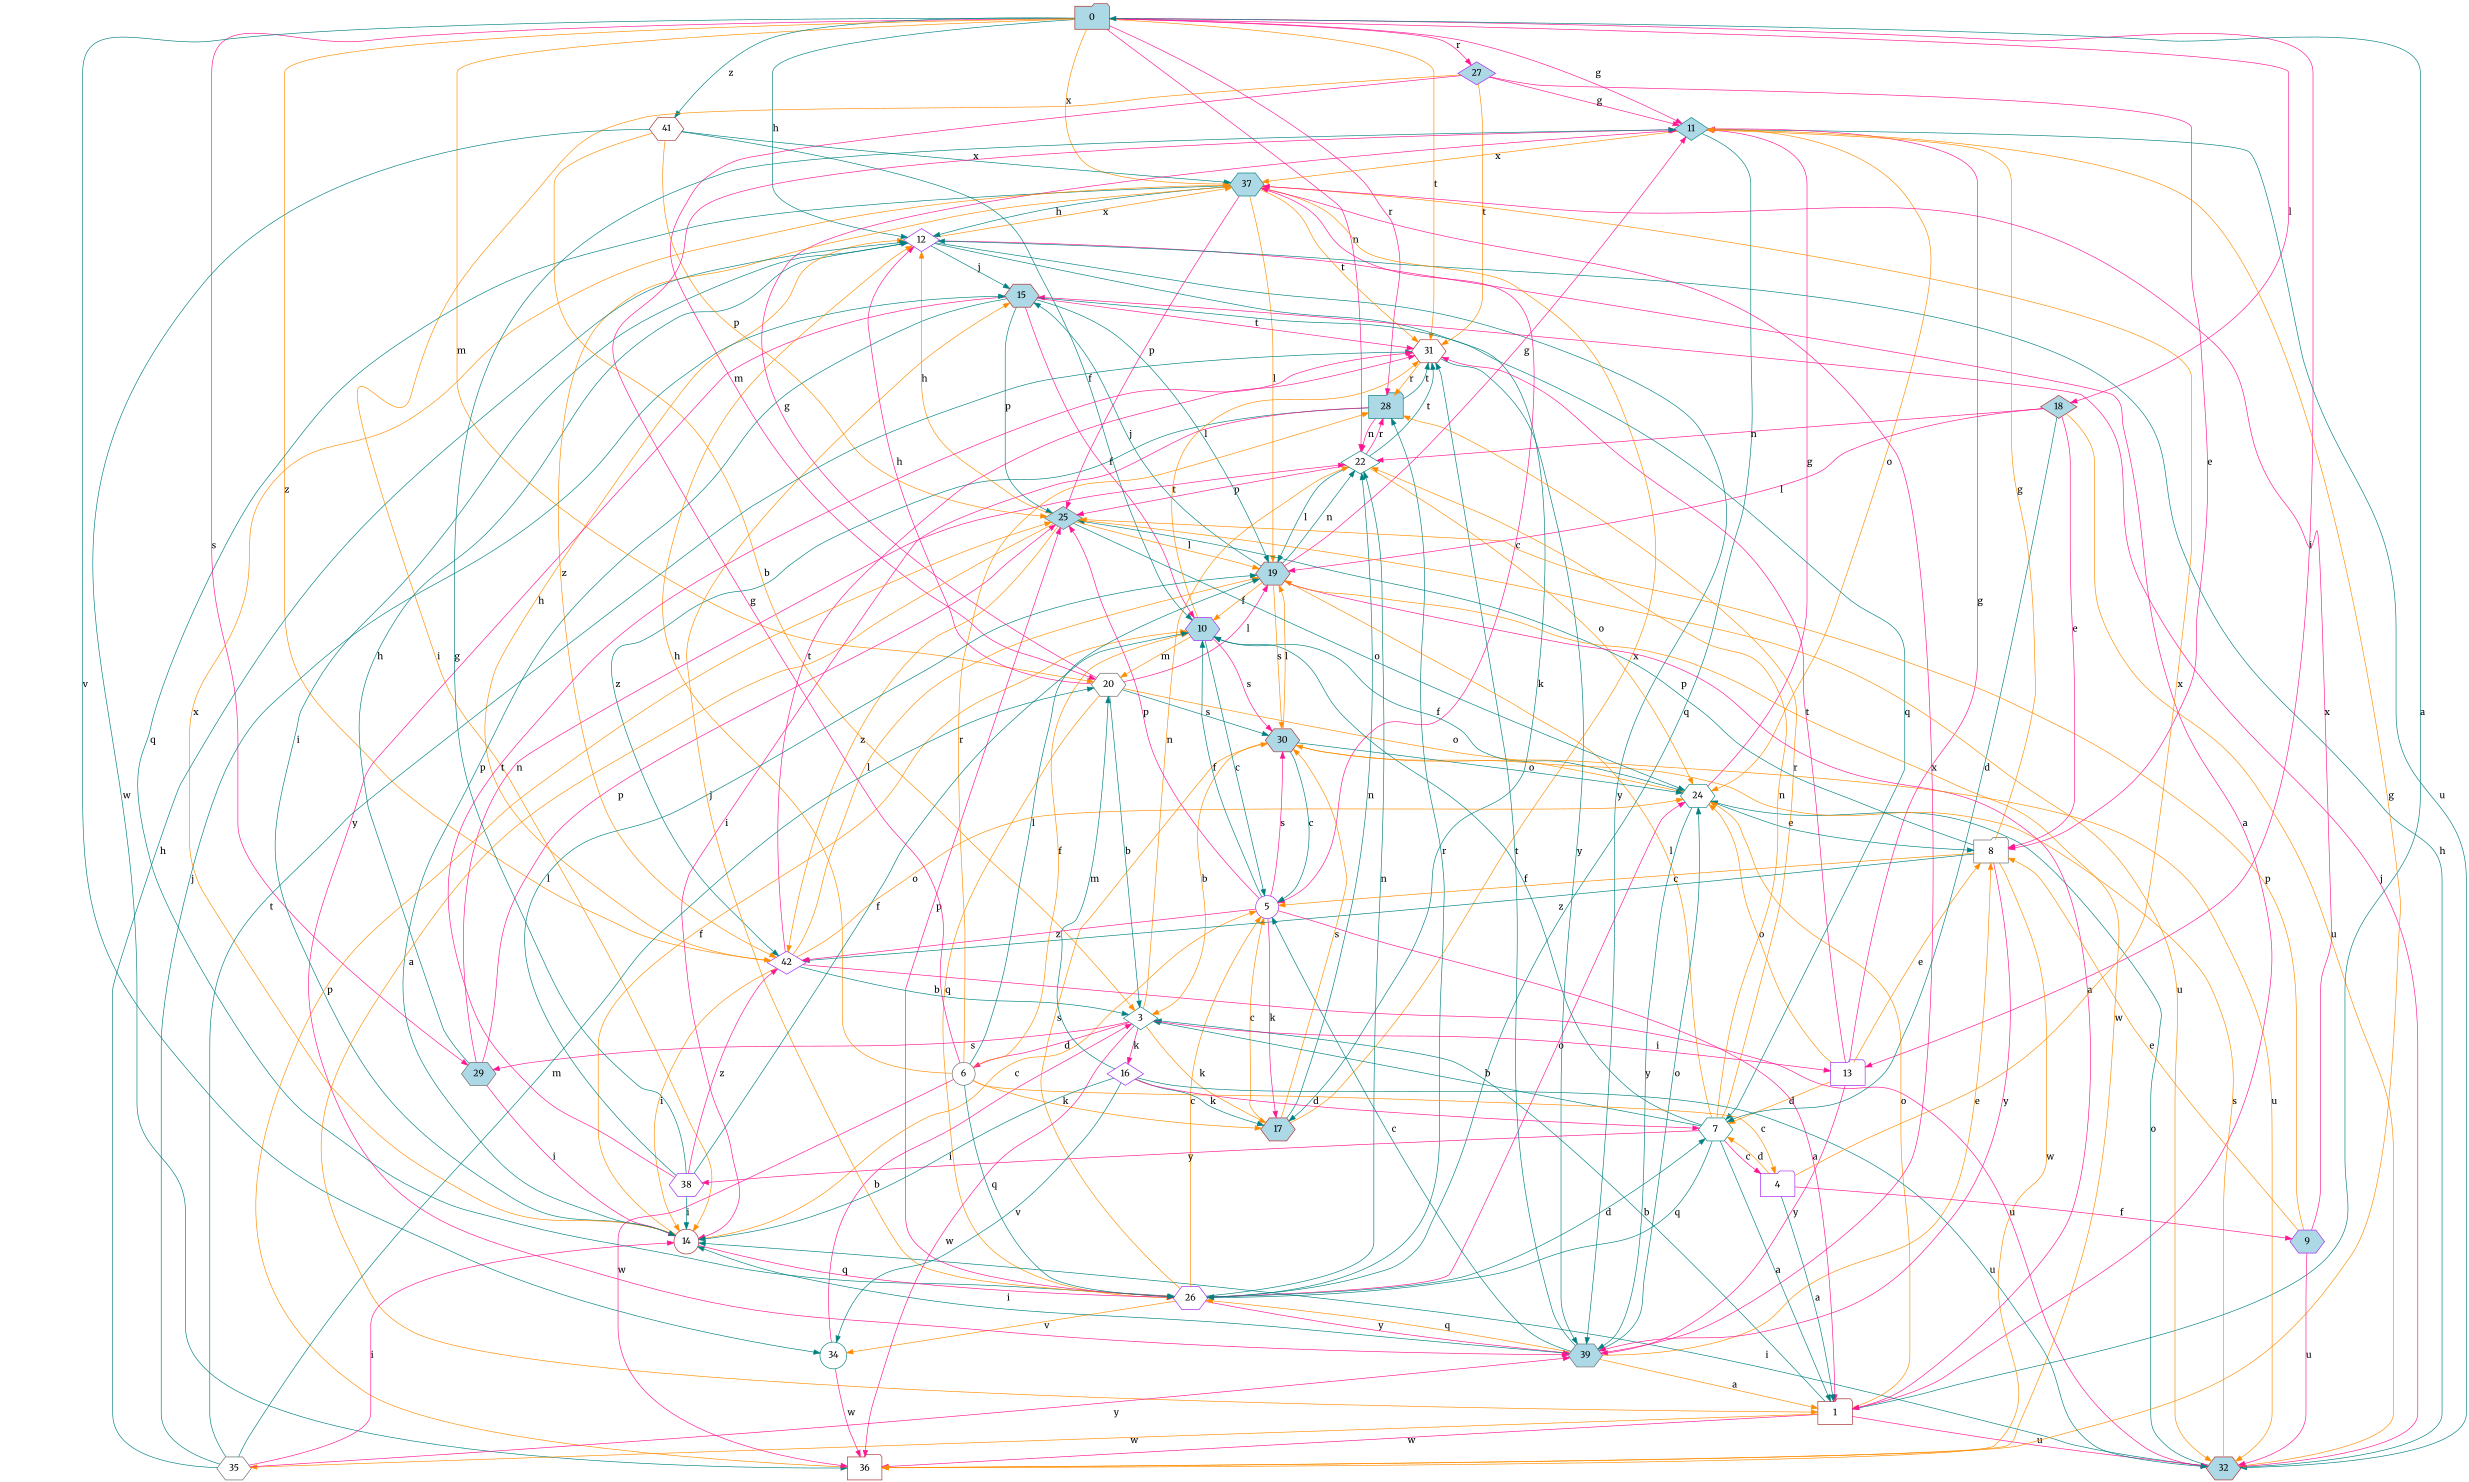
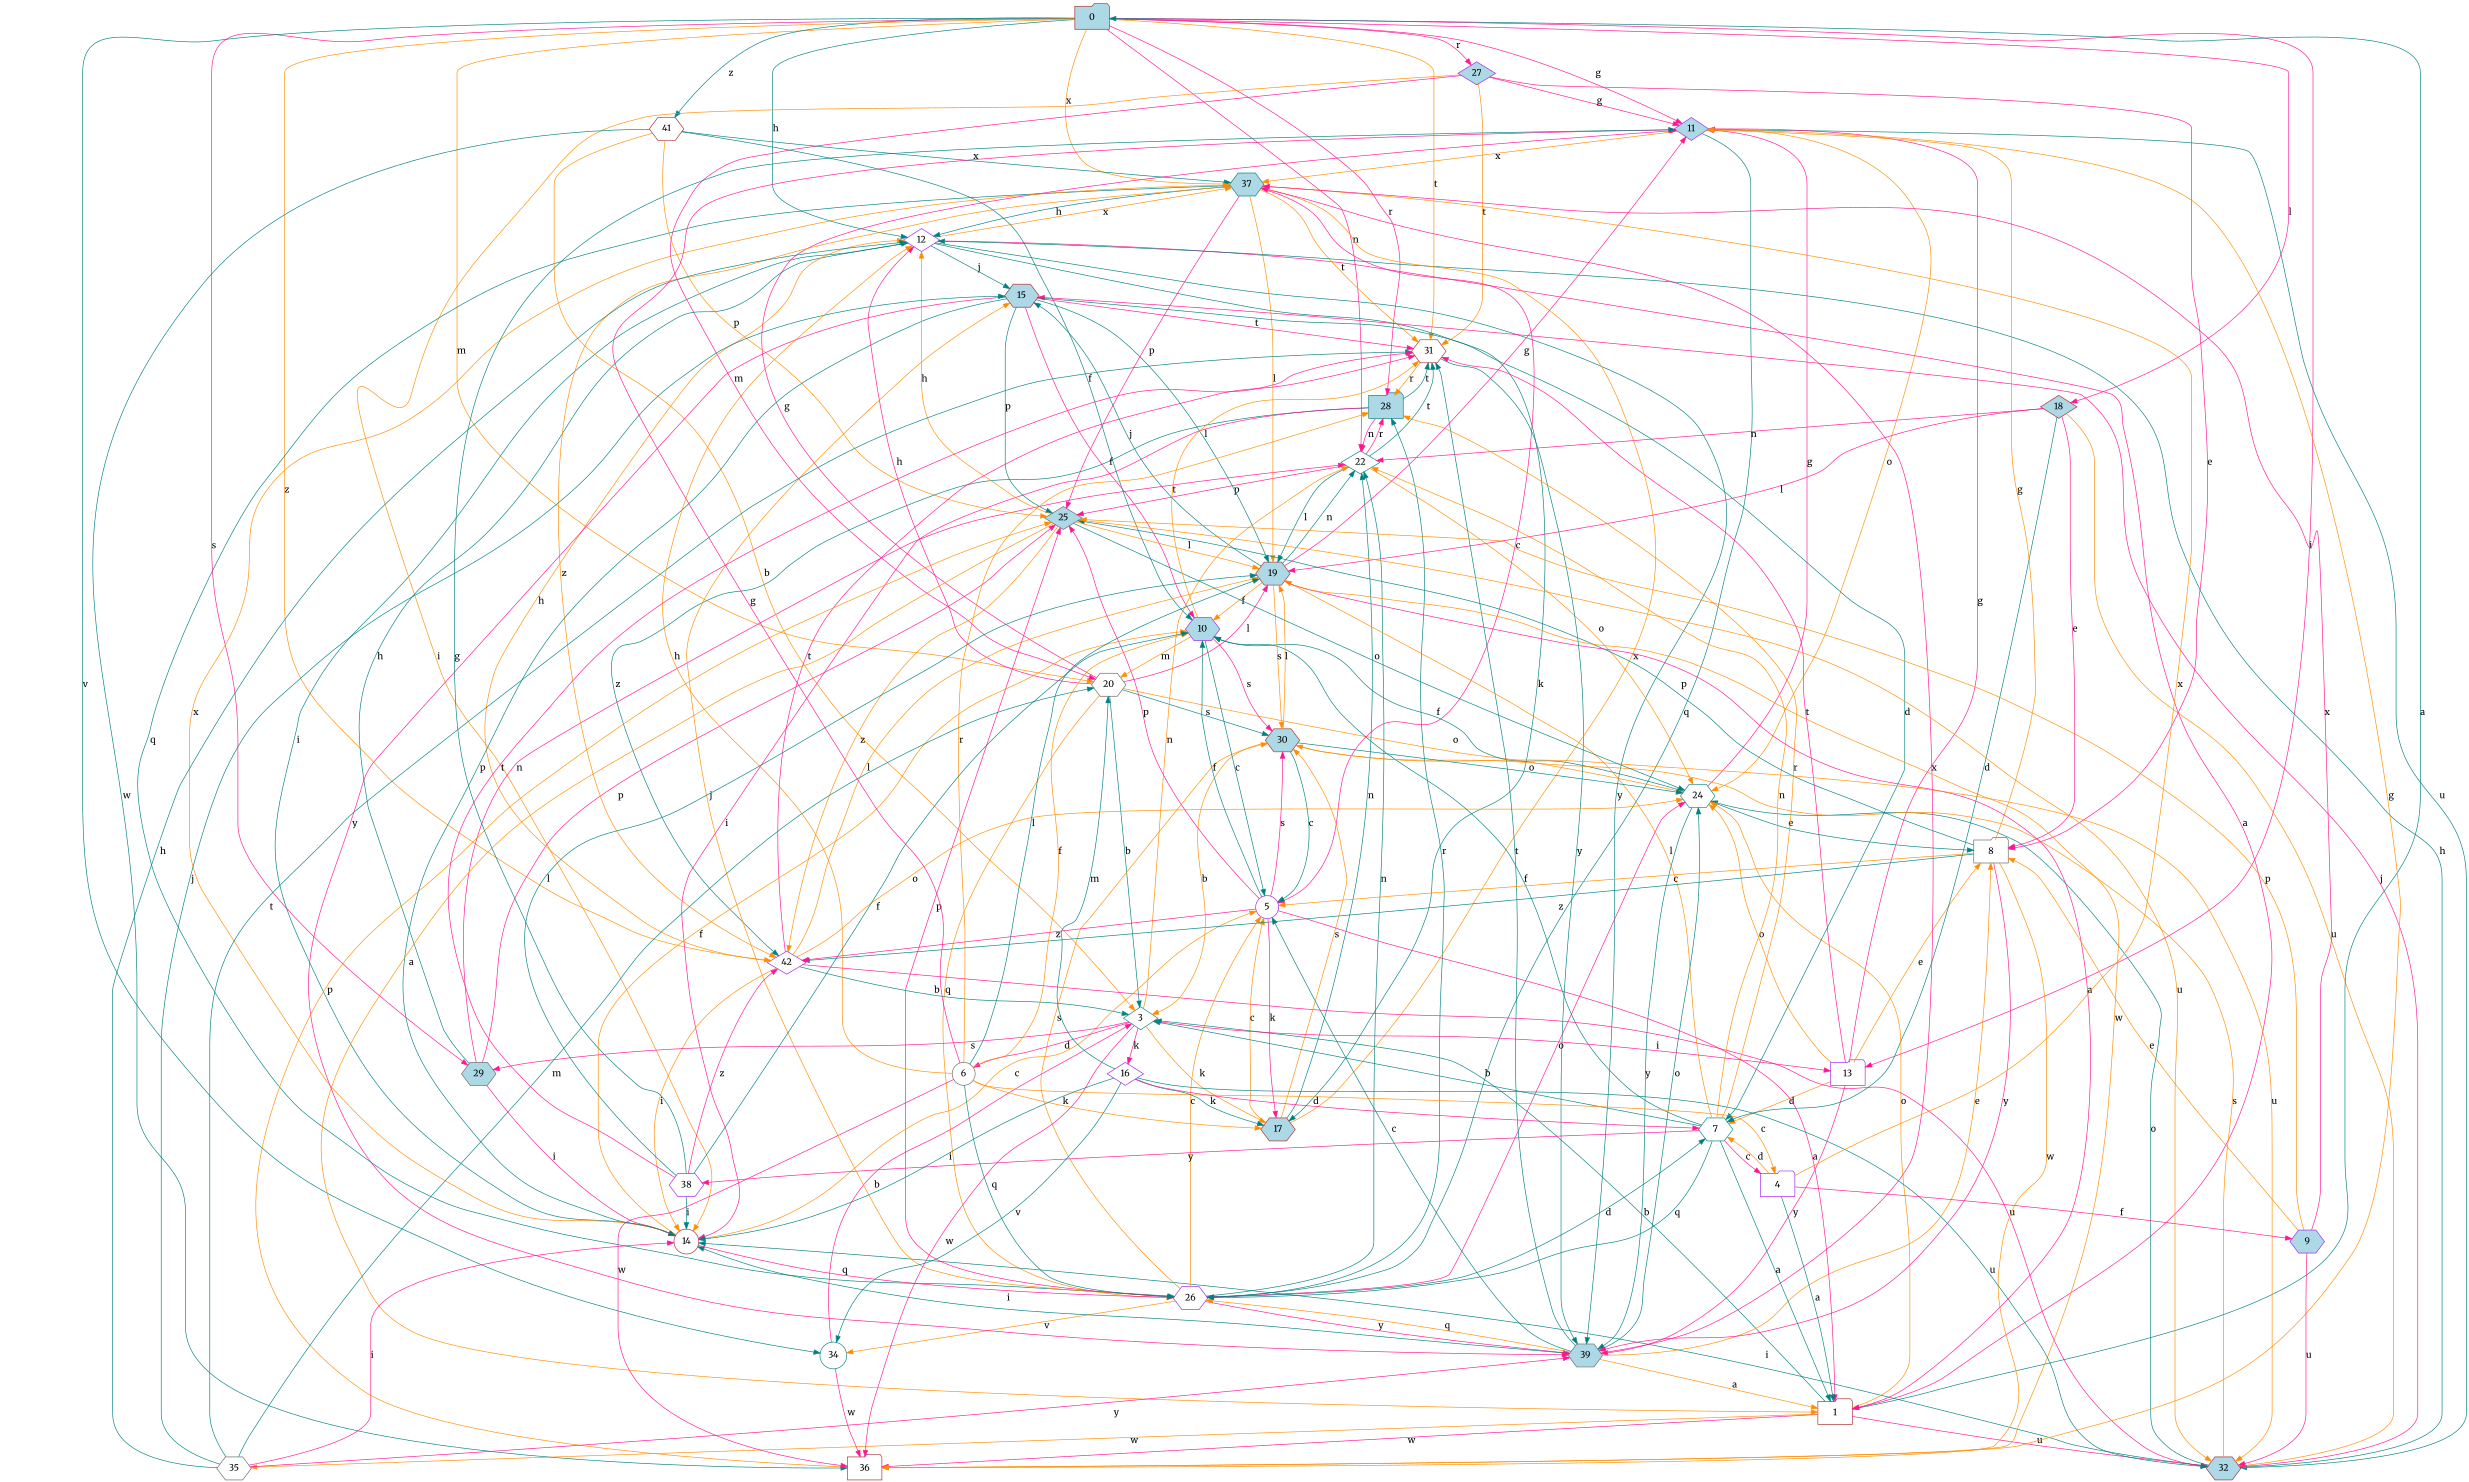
(1691, 129) -> (1691, 129)
(1908, 713) -> (1908, 713)
